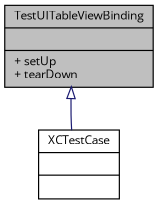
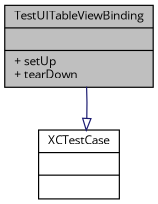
(71, 114) -> (87, 103)
